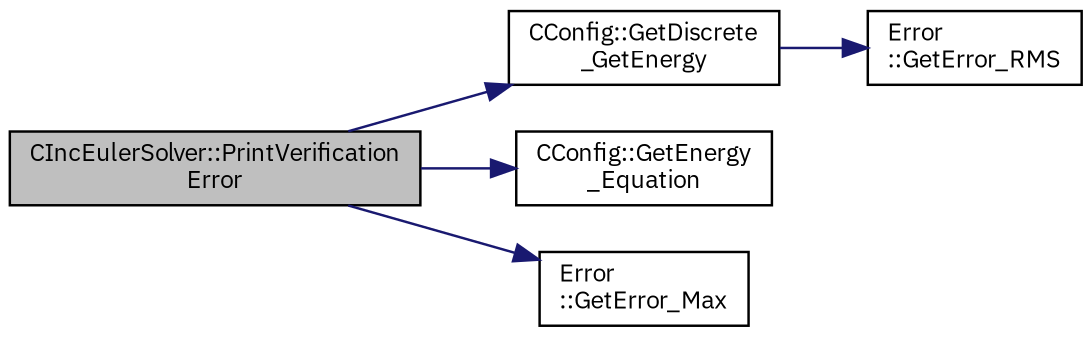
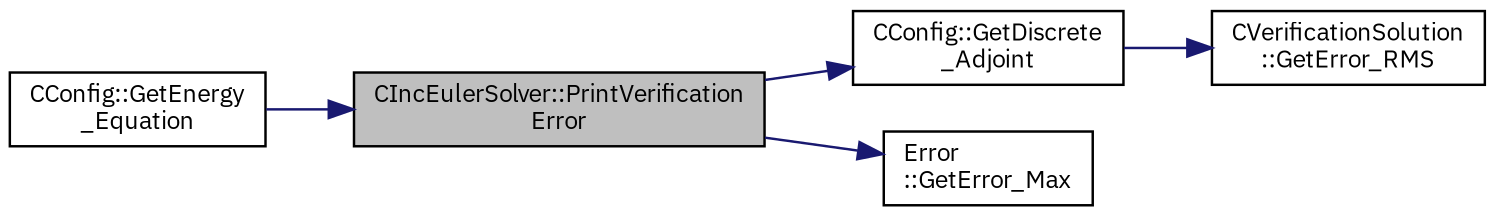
(644, 48) -> (988, 48)
(975, 48) -> (1348, 48)
(456, 168) -> (297, 109)
